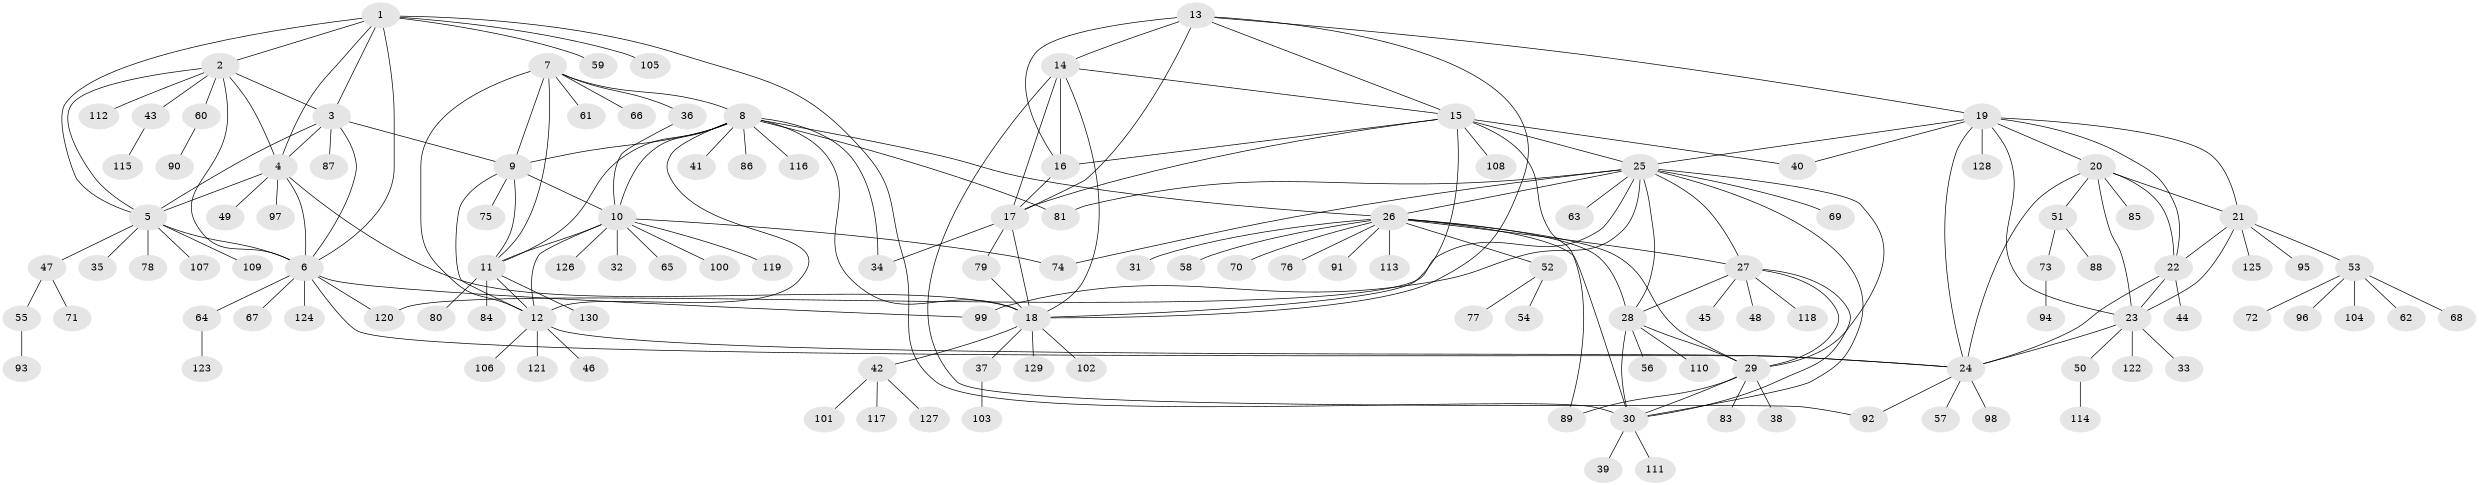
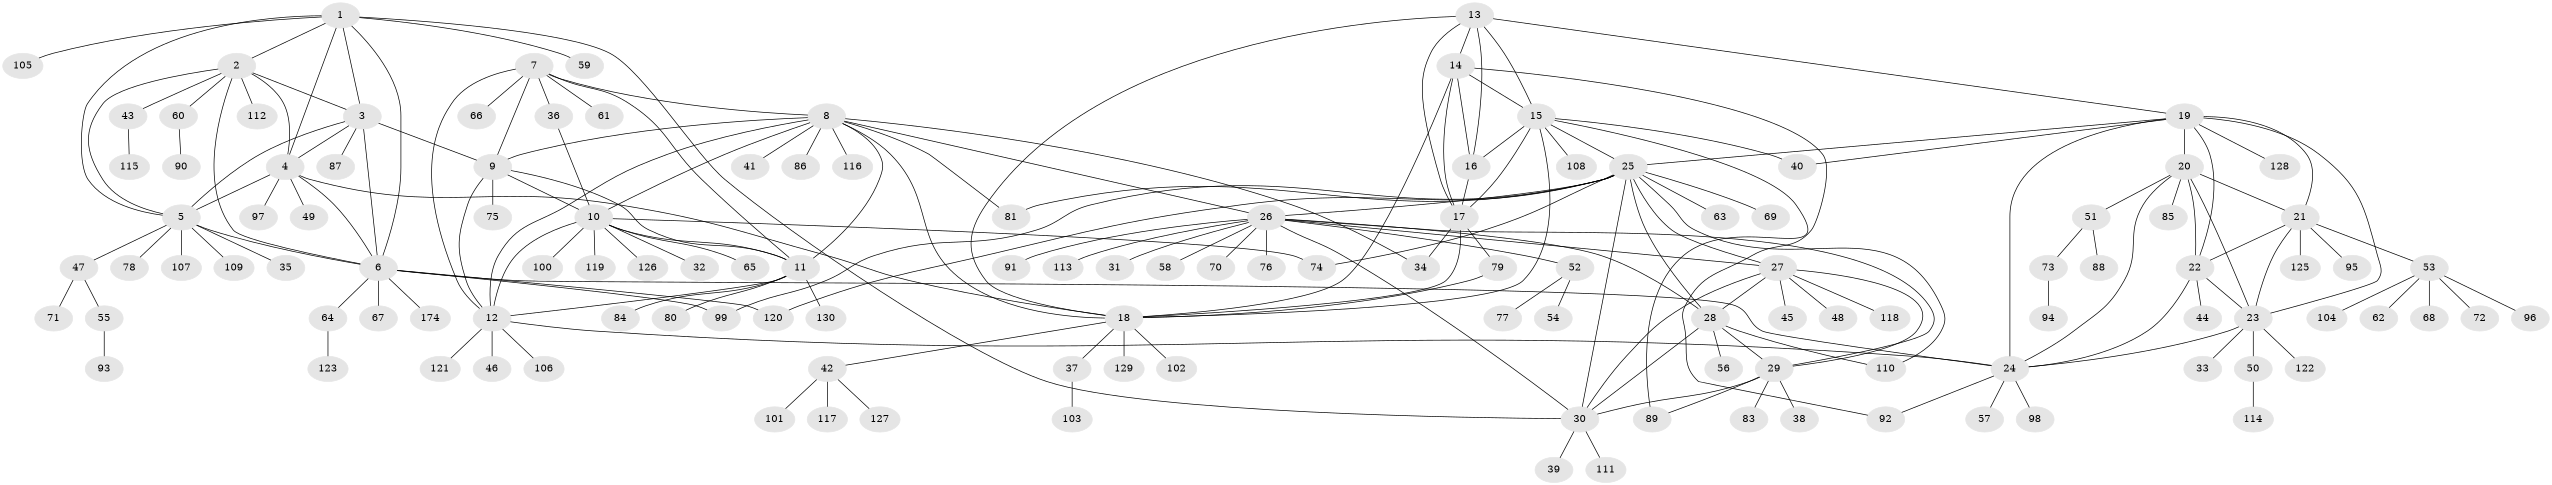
(1868, 213) -> (1828, 248)
(304, 318) -> (430, 318)
